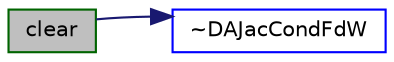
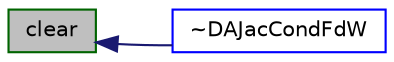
(124, 17) -> (145, 45)
